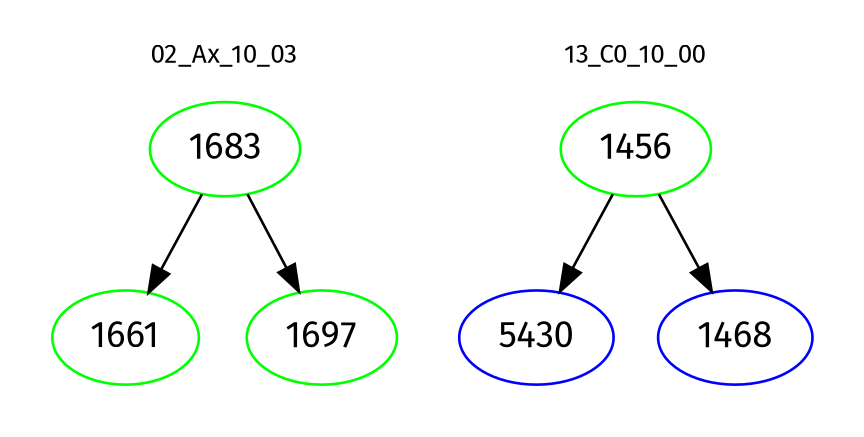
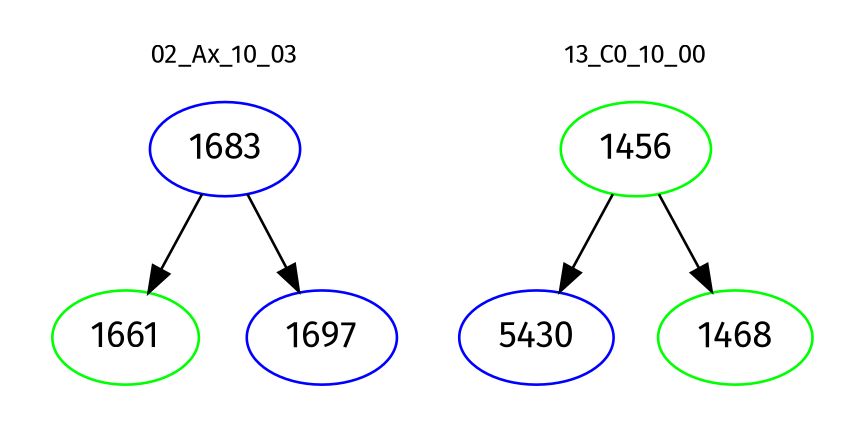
(225, 149) -> (225, 149)
(322, 338) -> (322, 338)
(735, 338) -> (735, 338)
